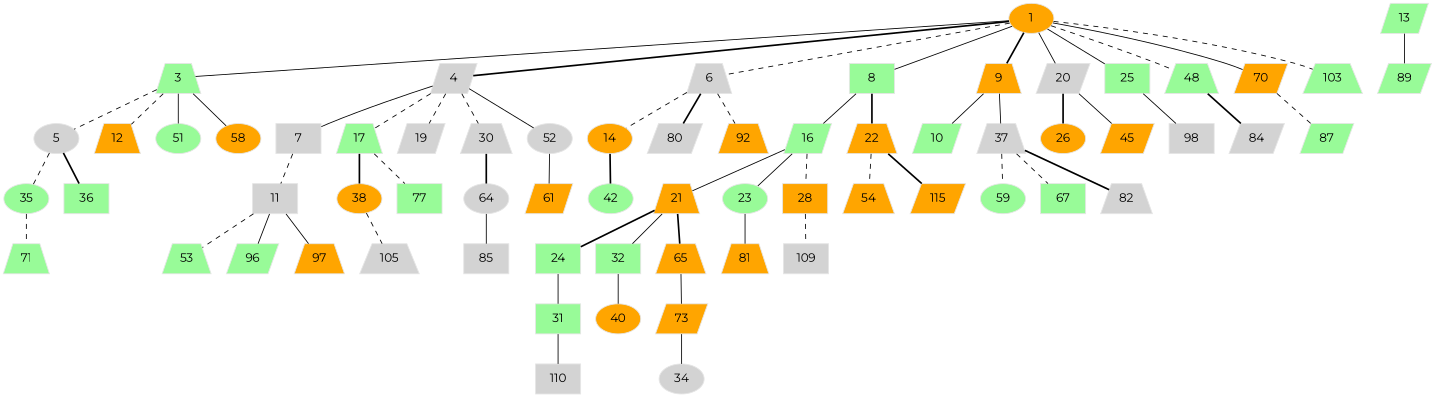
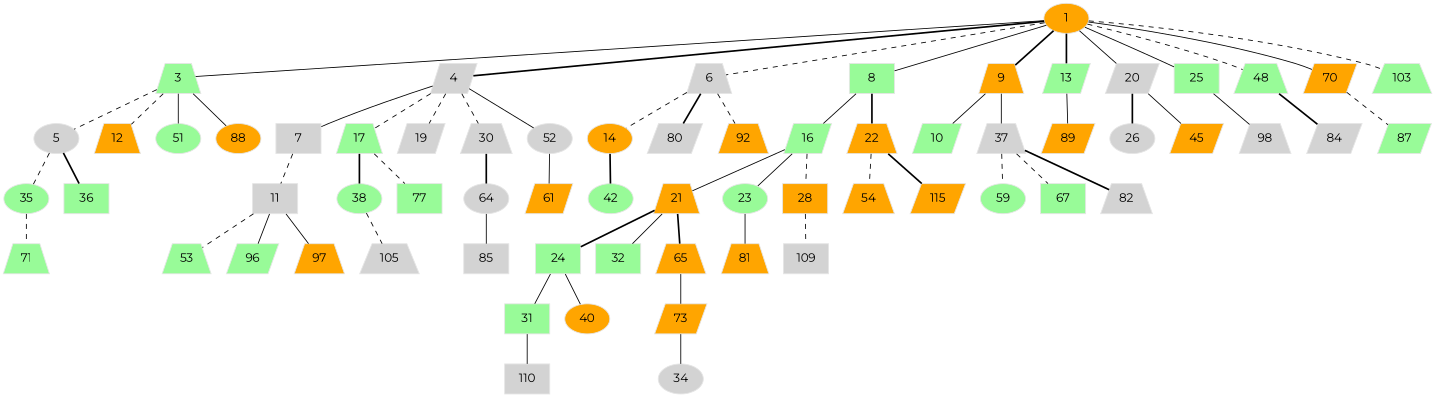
none -> (1066, 48)
(1405, 78) -> (1068, 139)
(238, 139) -> (238, 139)
(1063, 139) -> (1132, 139)
(1192, 139) -> (1265, 139)
(359, 199) -> (359, 199)
(618, 289) -> (573, 289)
